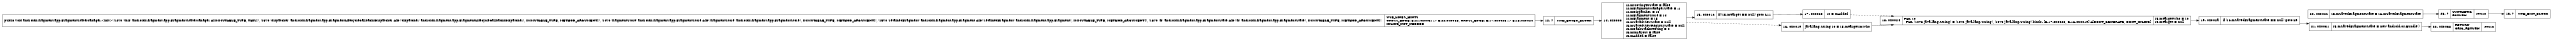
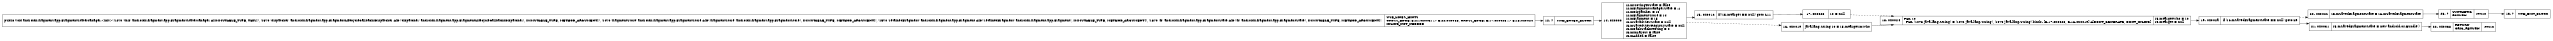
(1838, 14) -> (1838, 14)
none -> (2303, 18)
